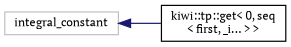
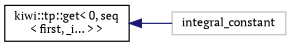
(146, 23) -> (157, 23)
